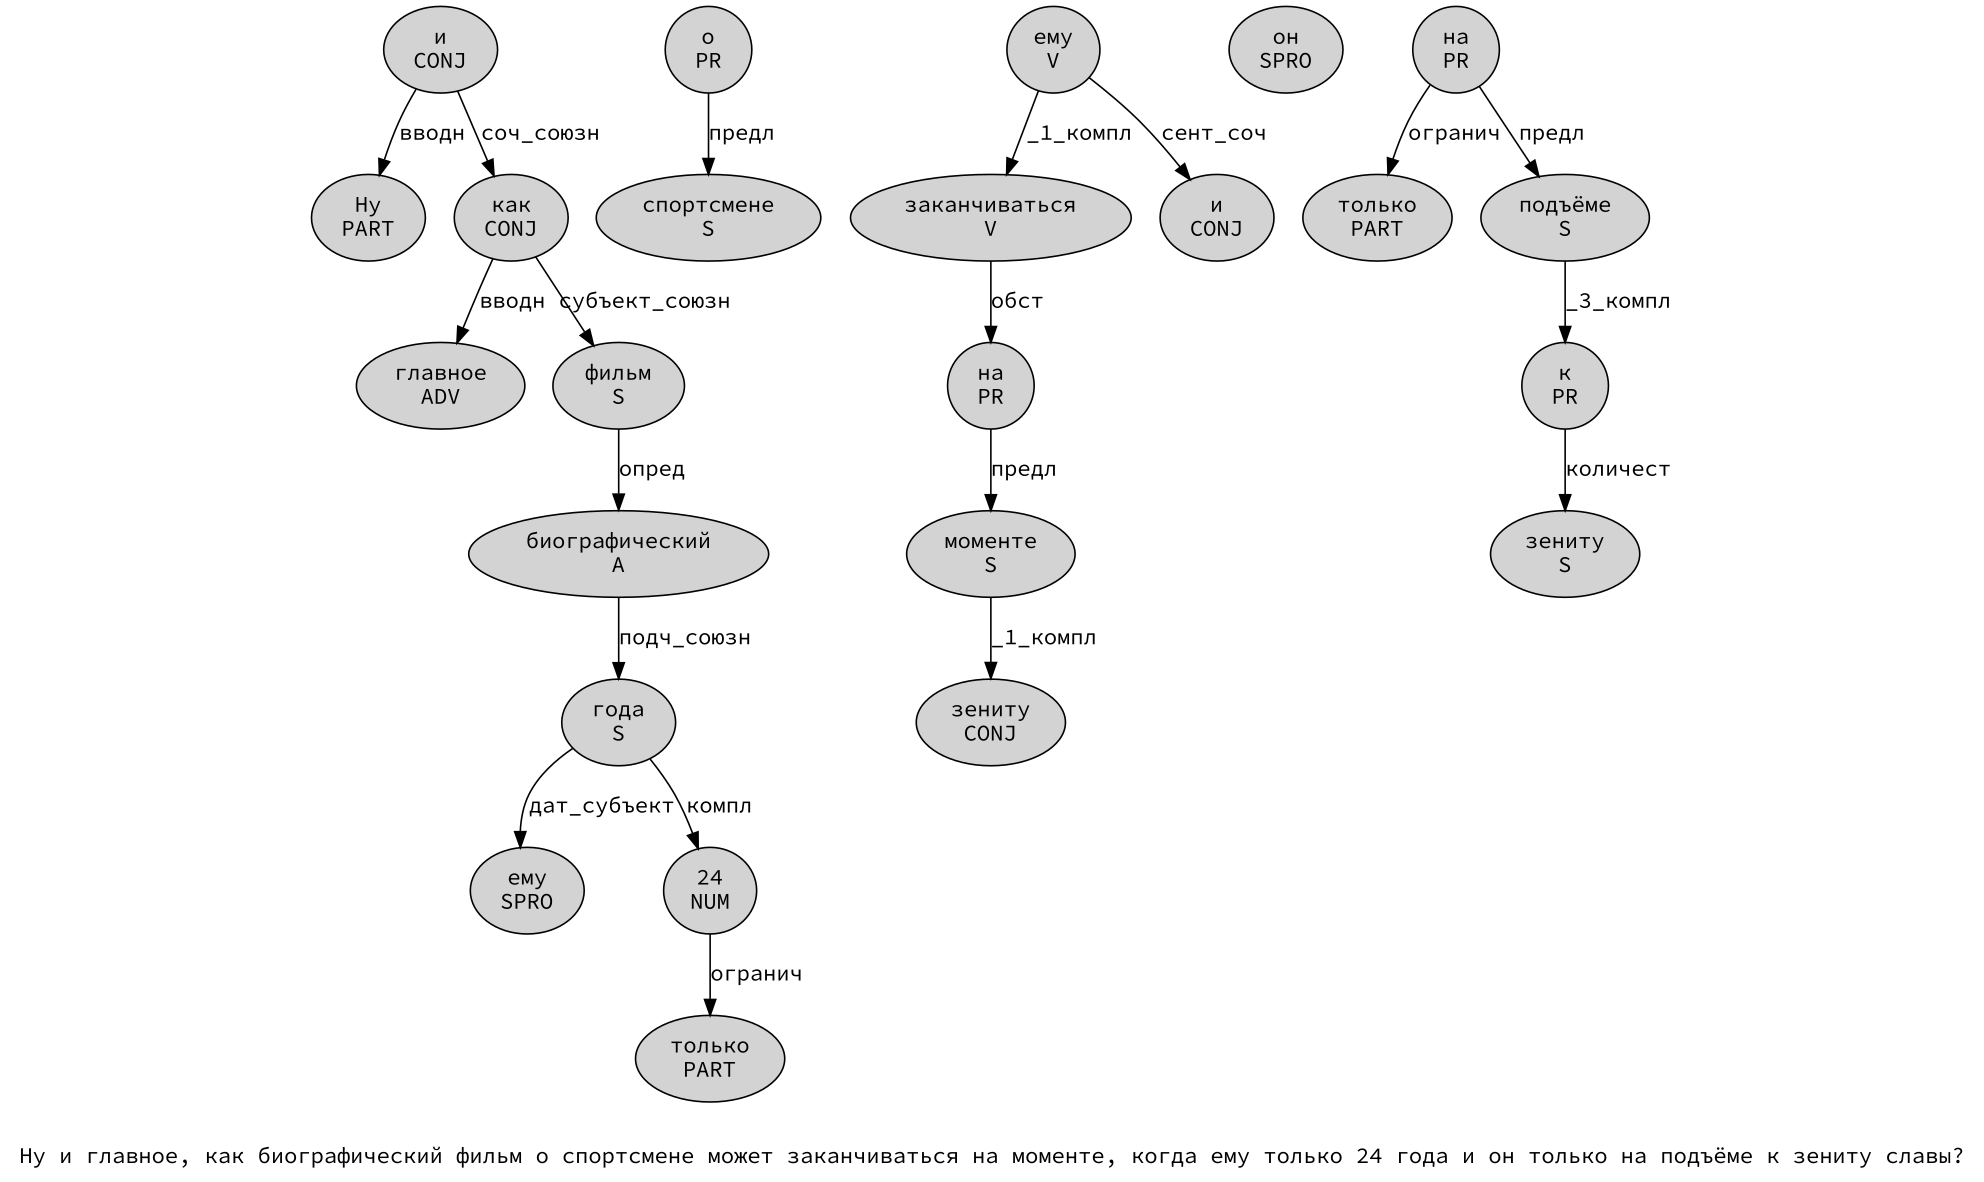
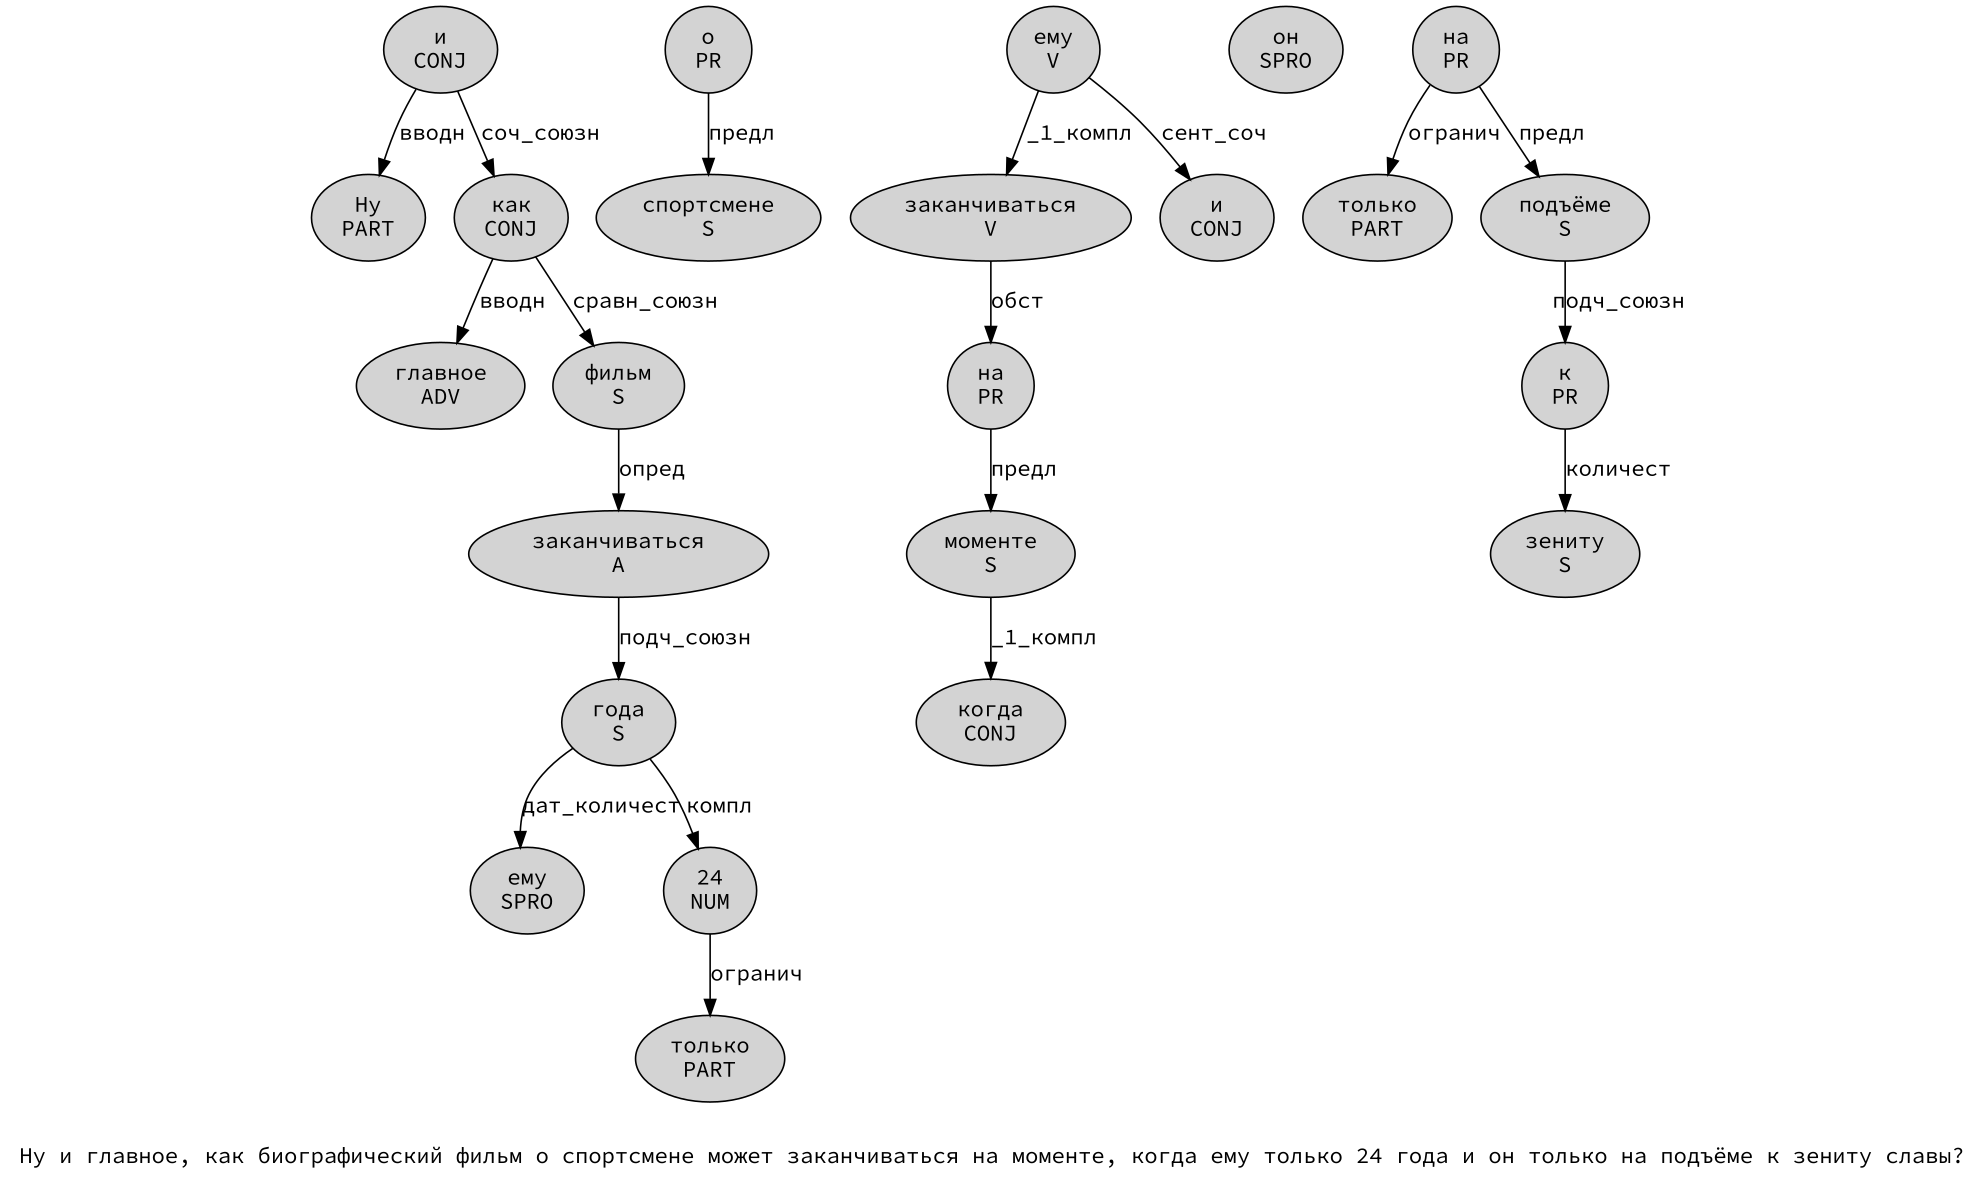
(645, 302) -> (645, 302)
(1619, 302) -> (1619, 302)
(619, 554) -> (619, 554)
(991, 722) -> (991, 722)
(602, 807) -> (602, 807)
